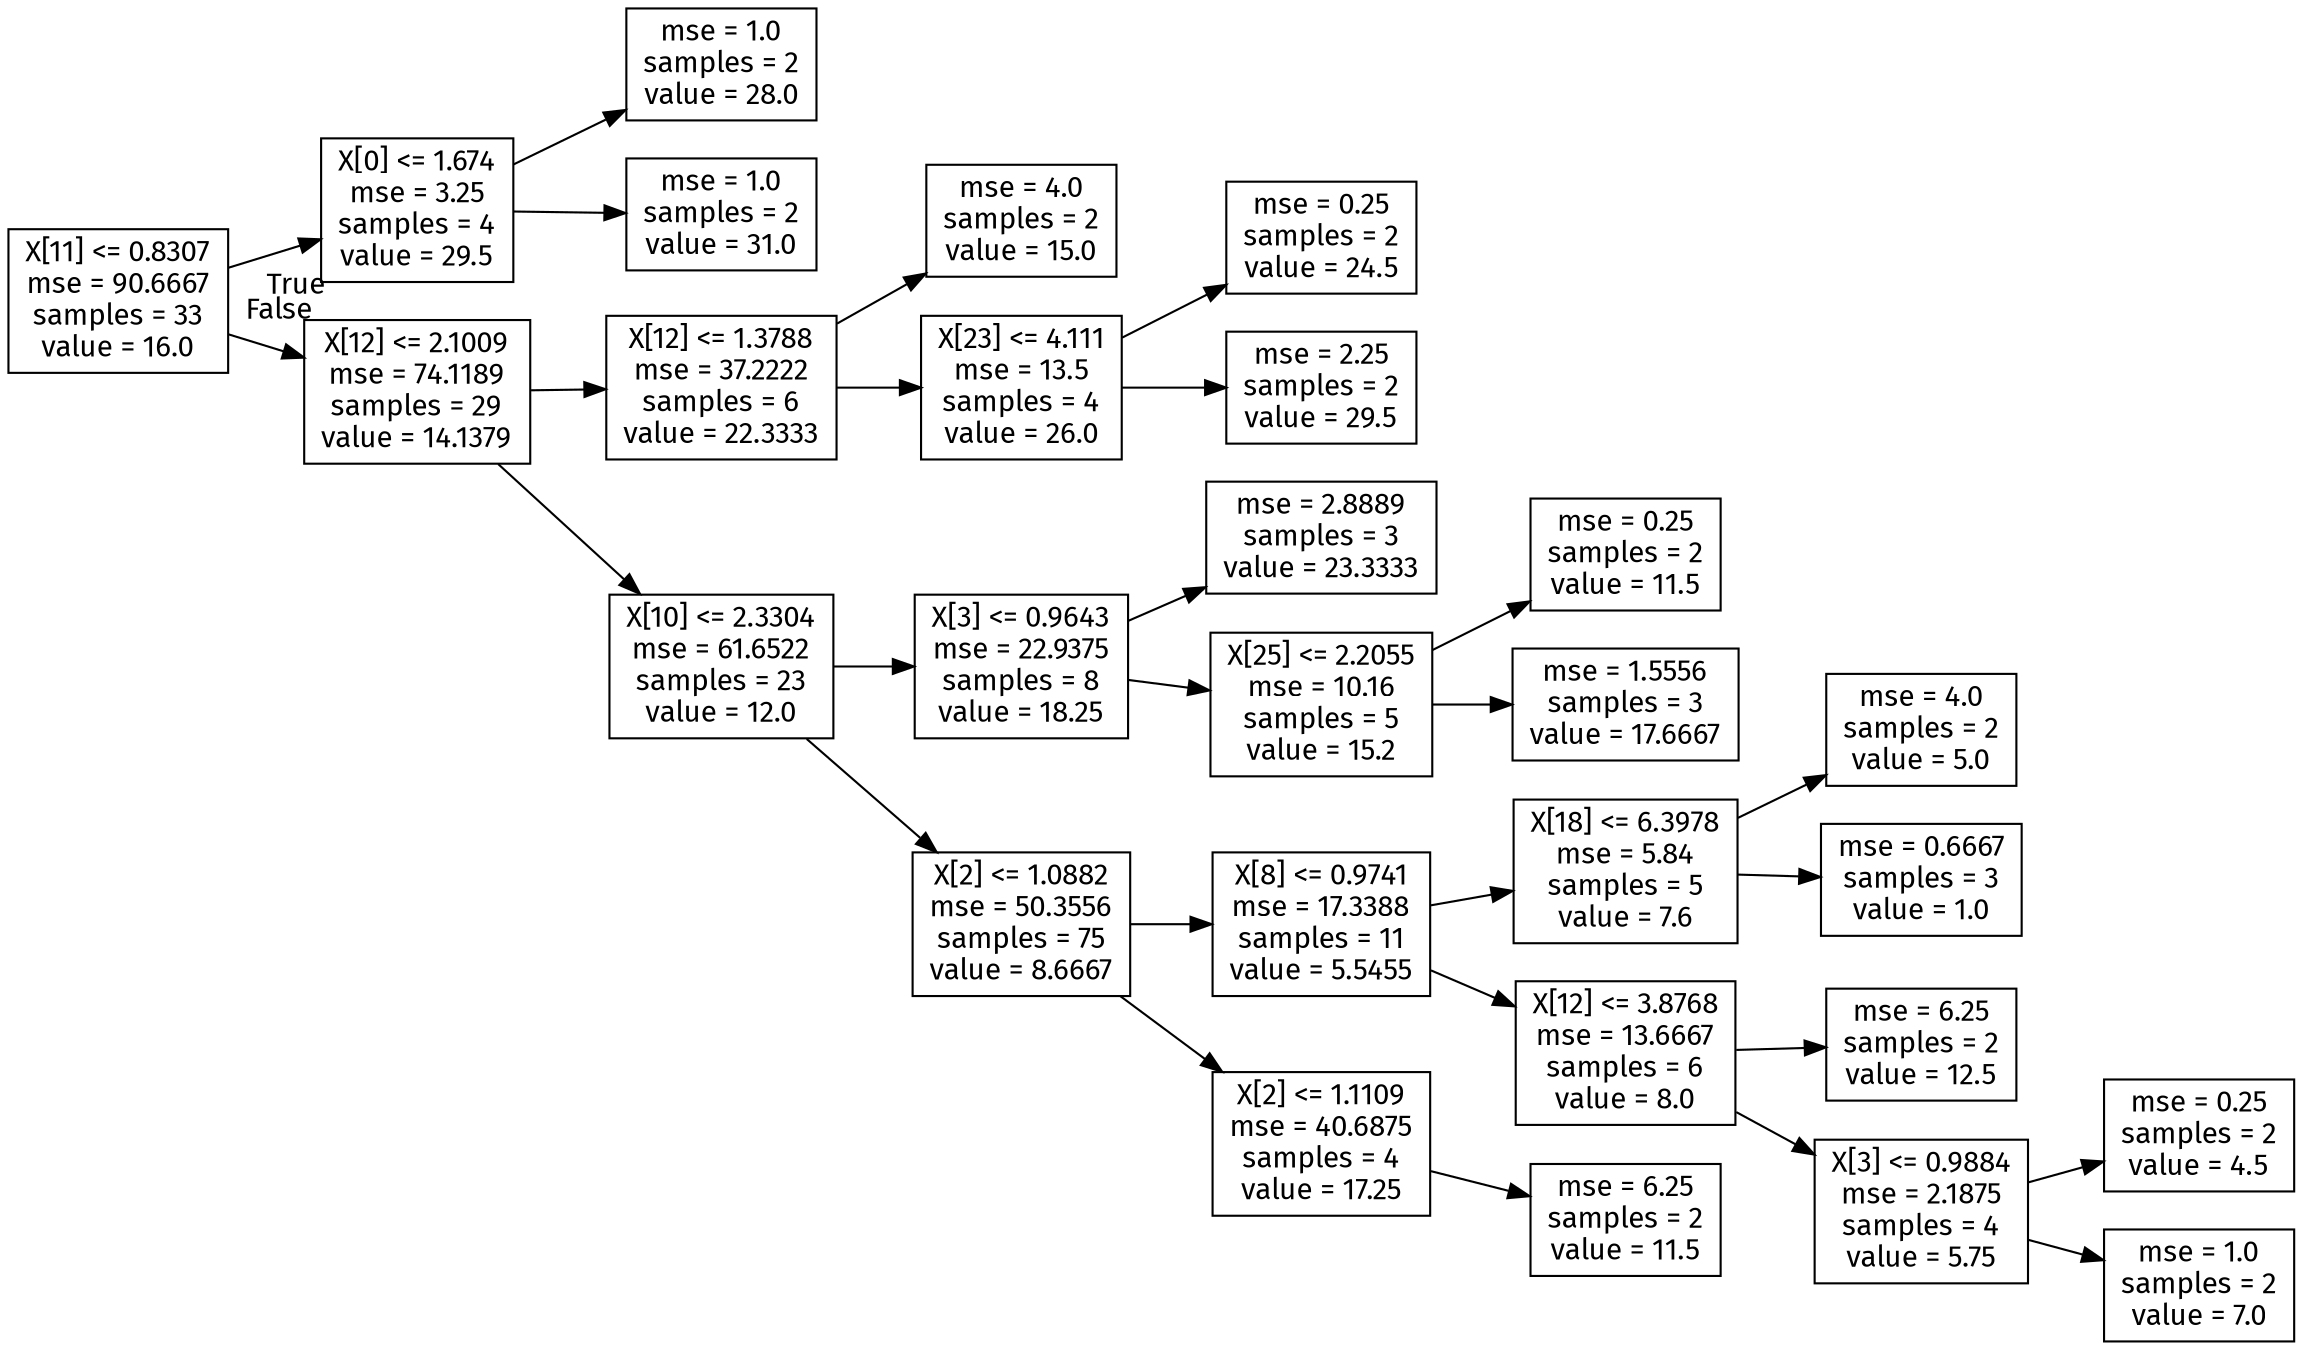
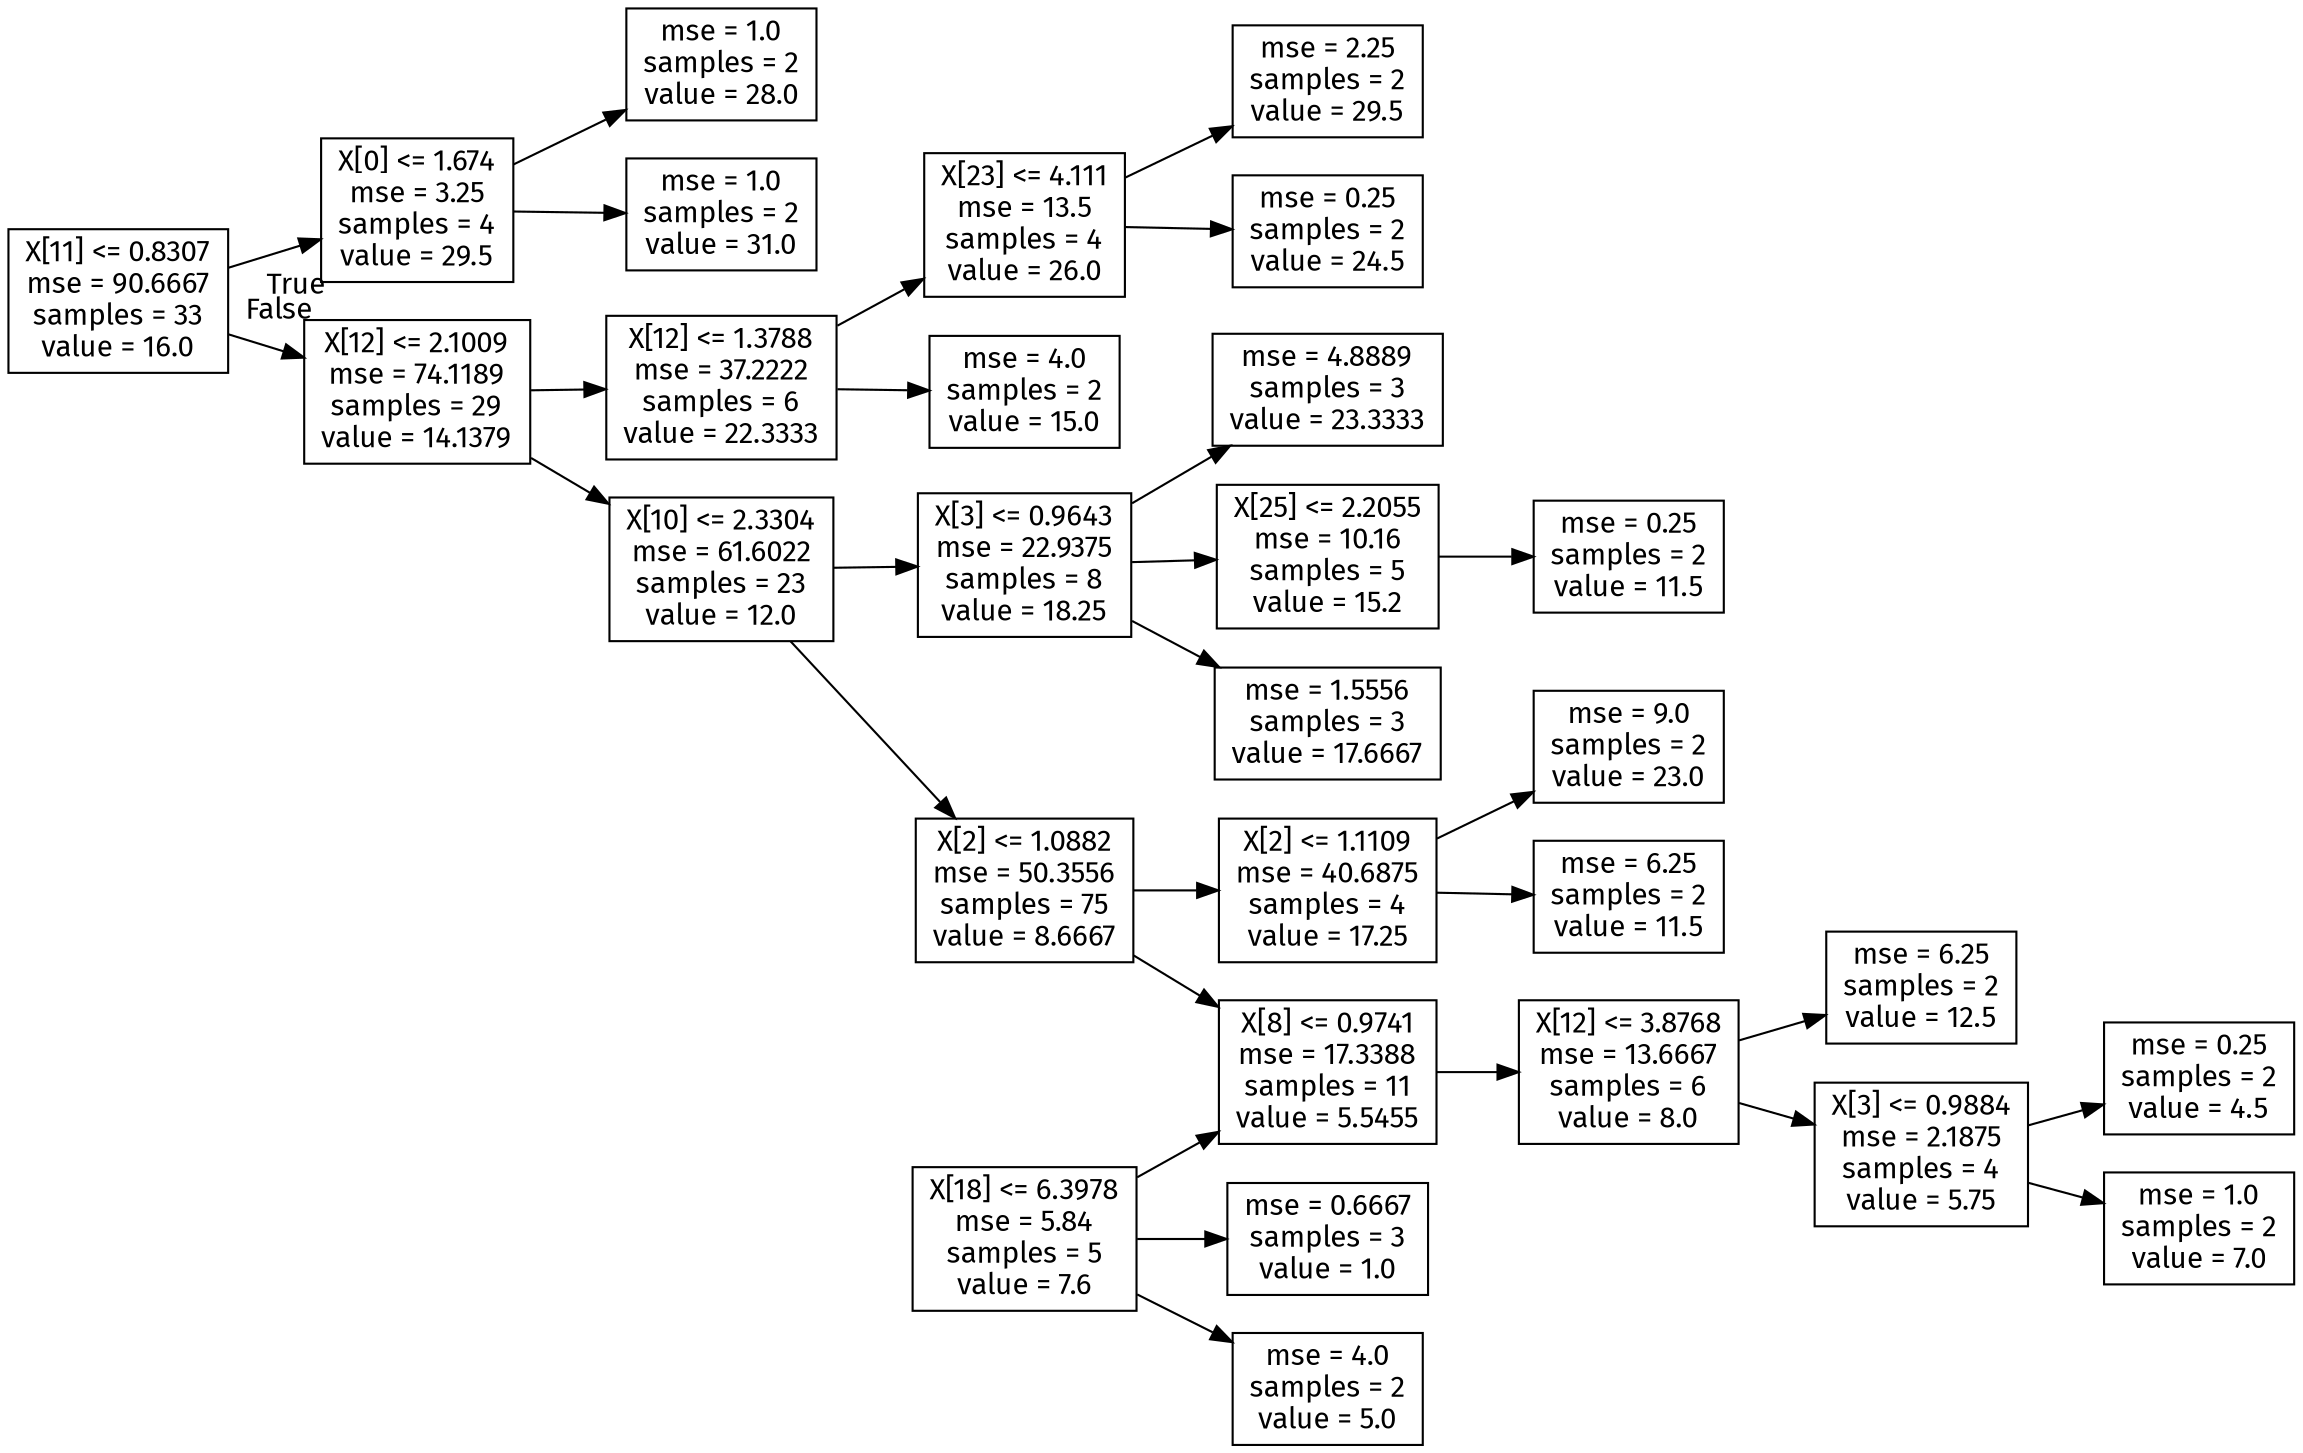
(1321, 538) -> (1328, 390)
(721, 666) -> (721, 569)
(1461, 705) -> (1166, 639)
none -> (1629, 747)
(1461, 900) -> (1168, 1160)
